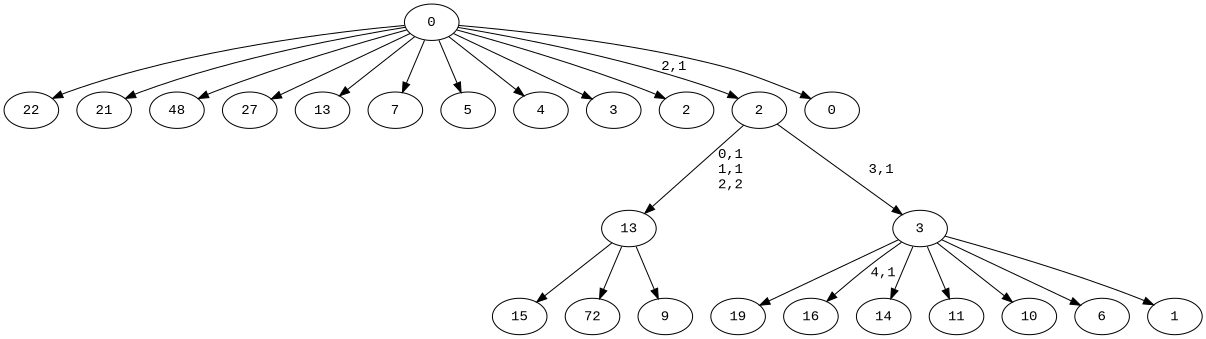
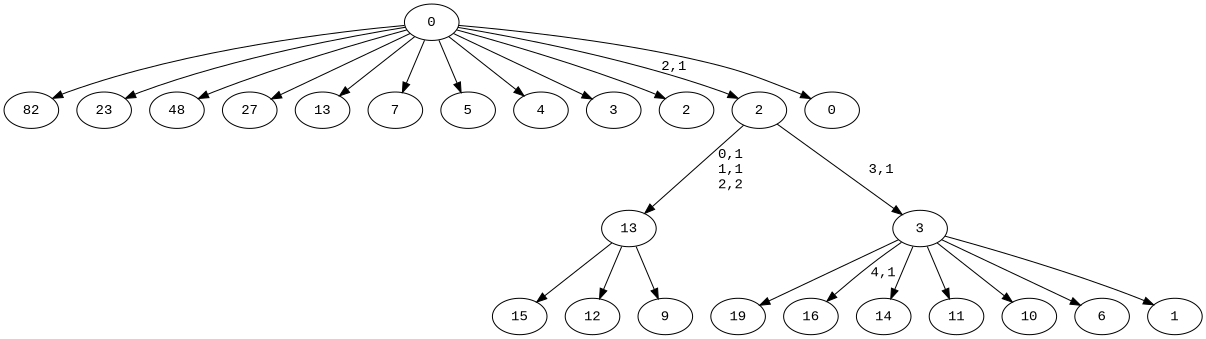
(31, 110) -> (31, 110)
(104, 110) -> (104, 110)
(593, 316) -> (593, 316)
